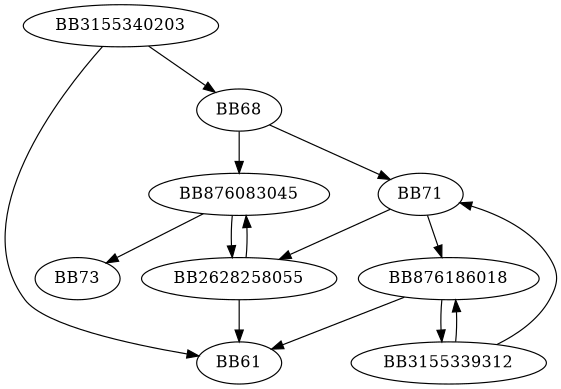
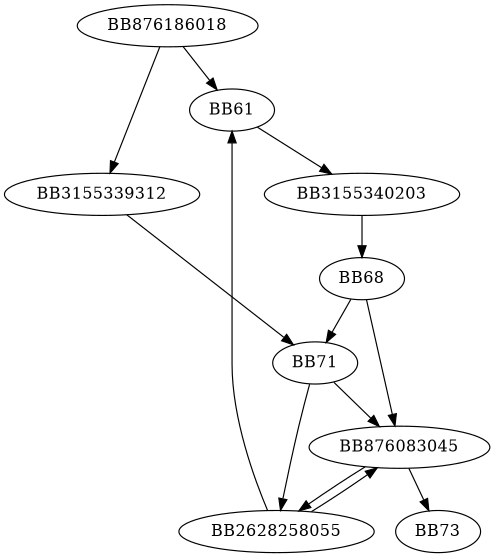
(433, 231) -> (352, 400)
(7, 248) -> (290, 148)
(457, 327) -> none
